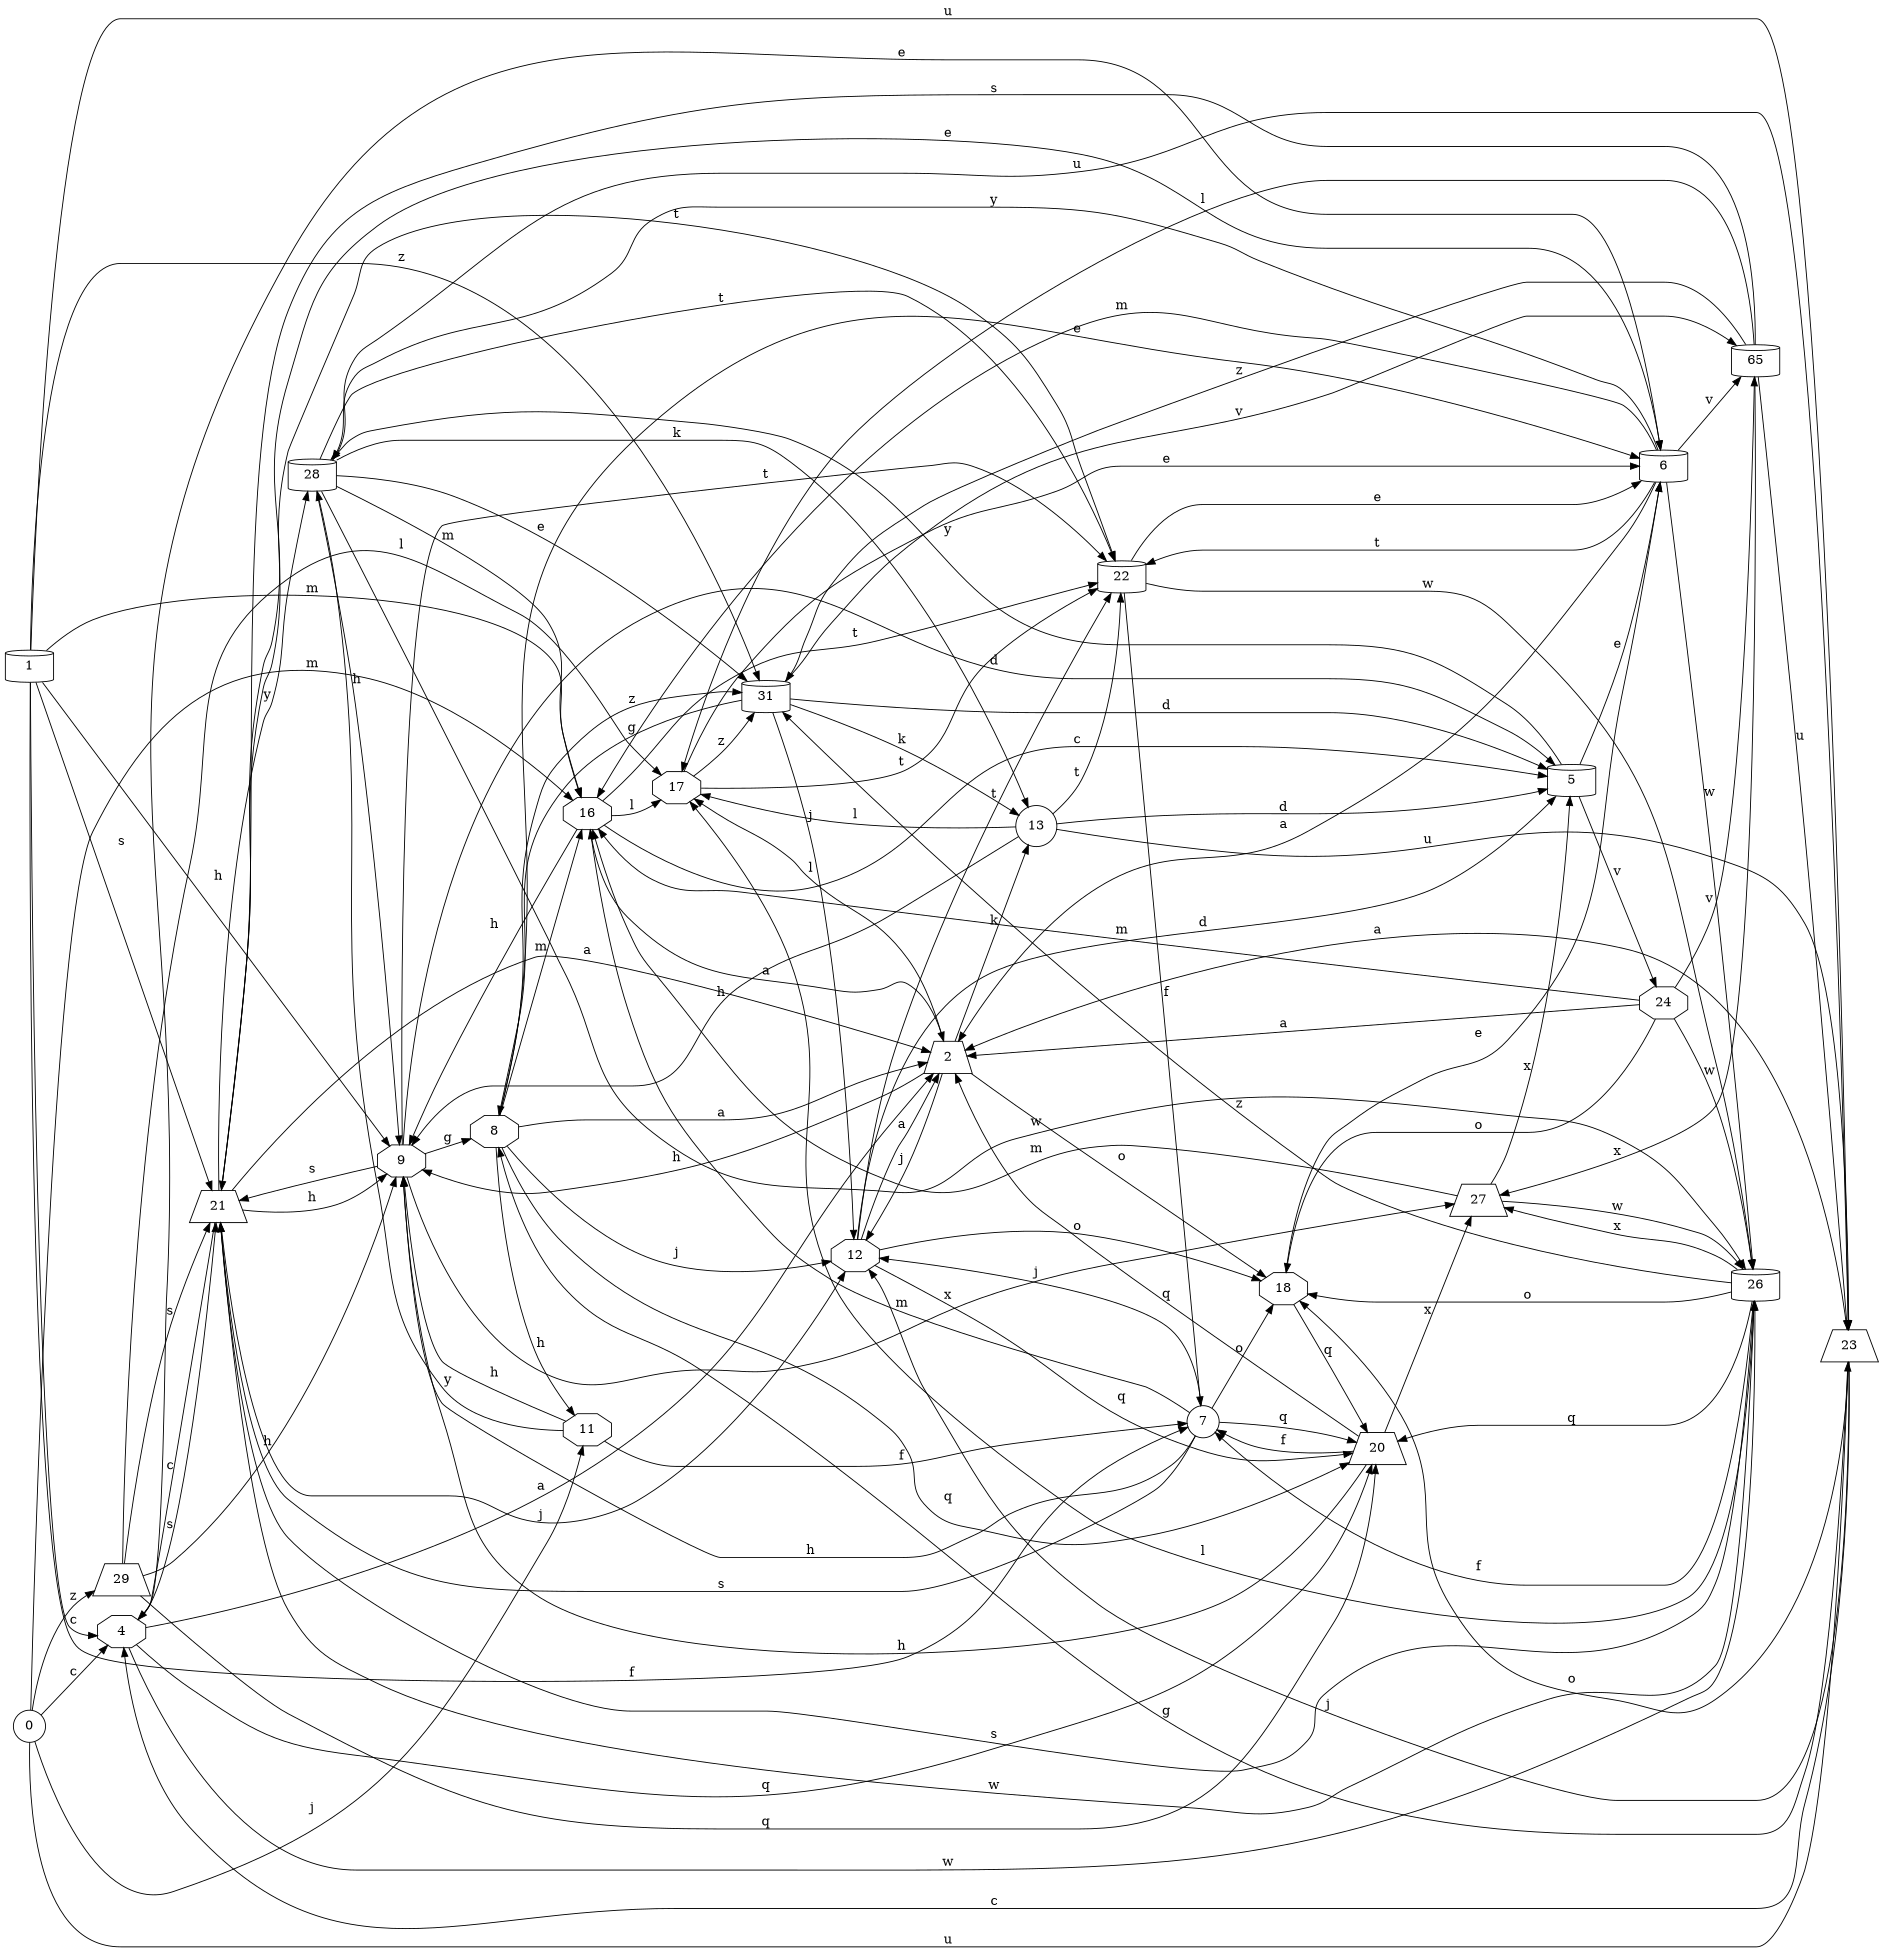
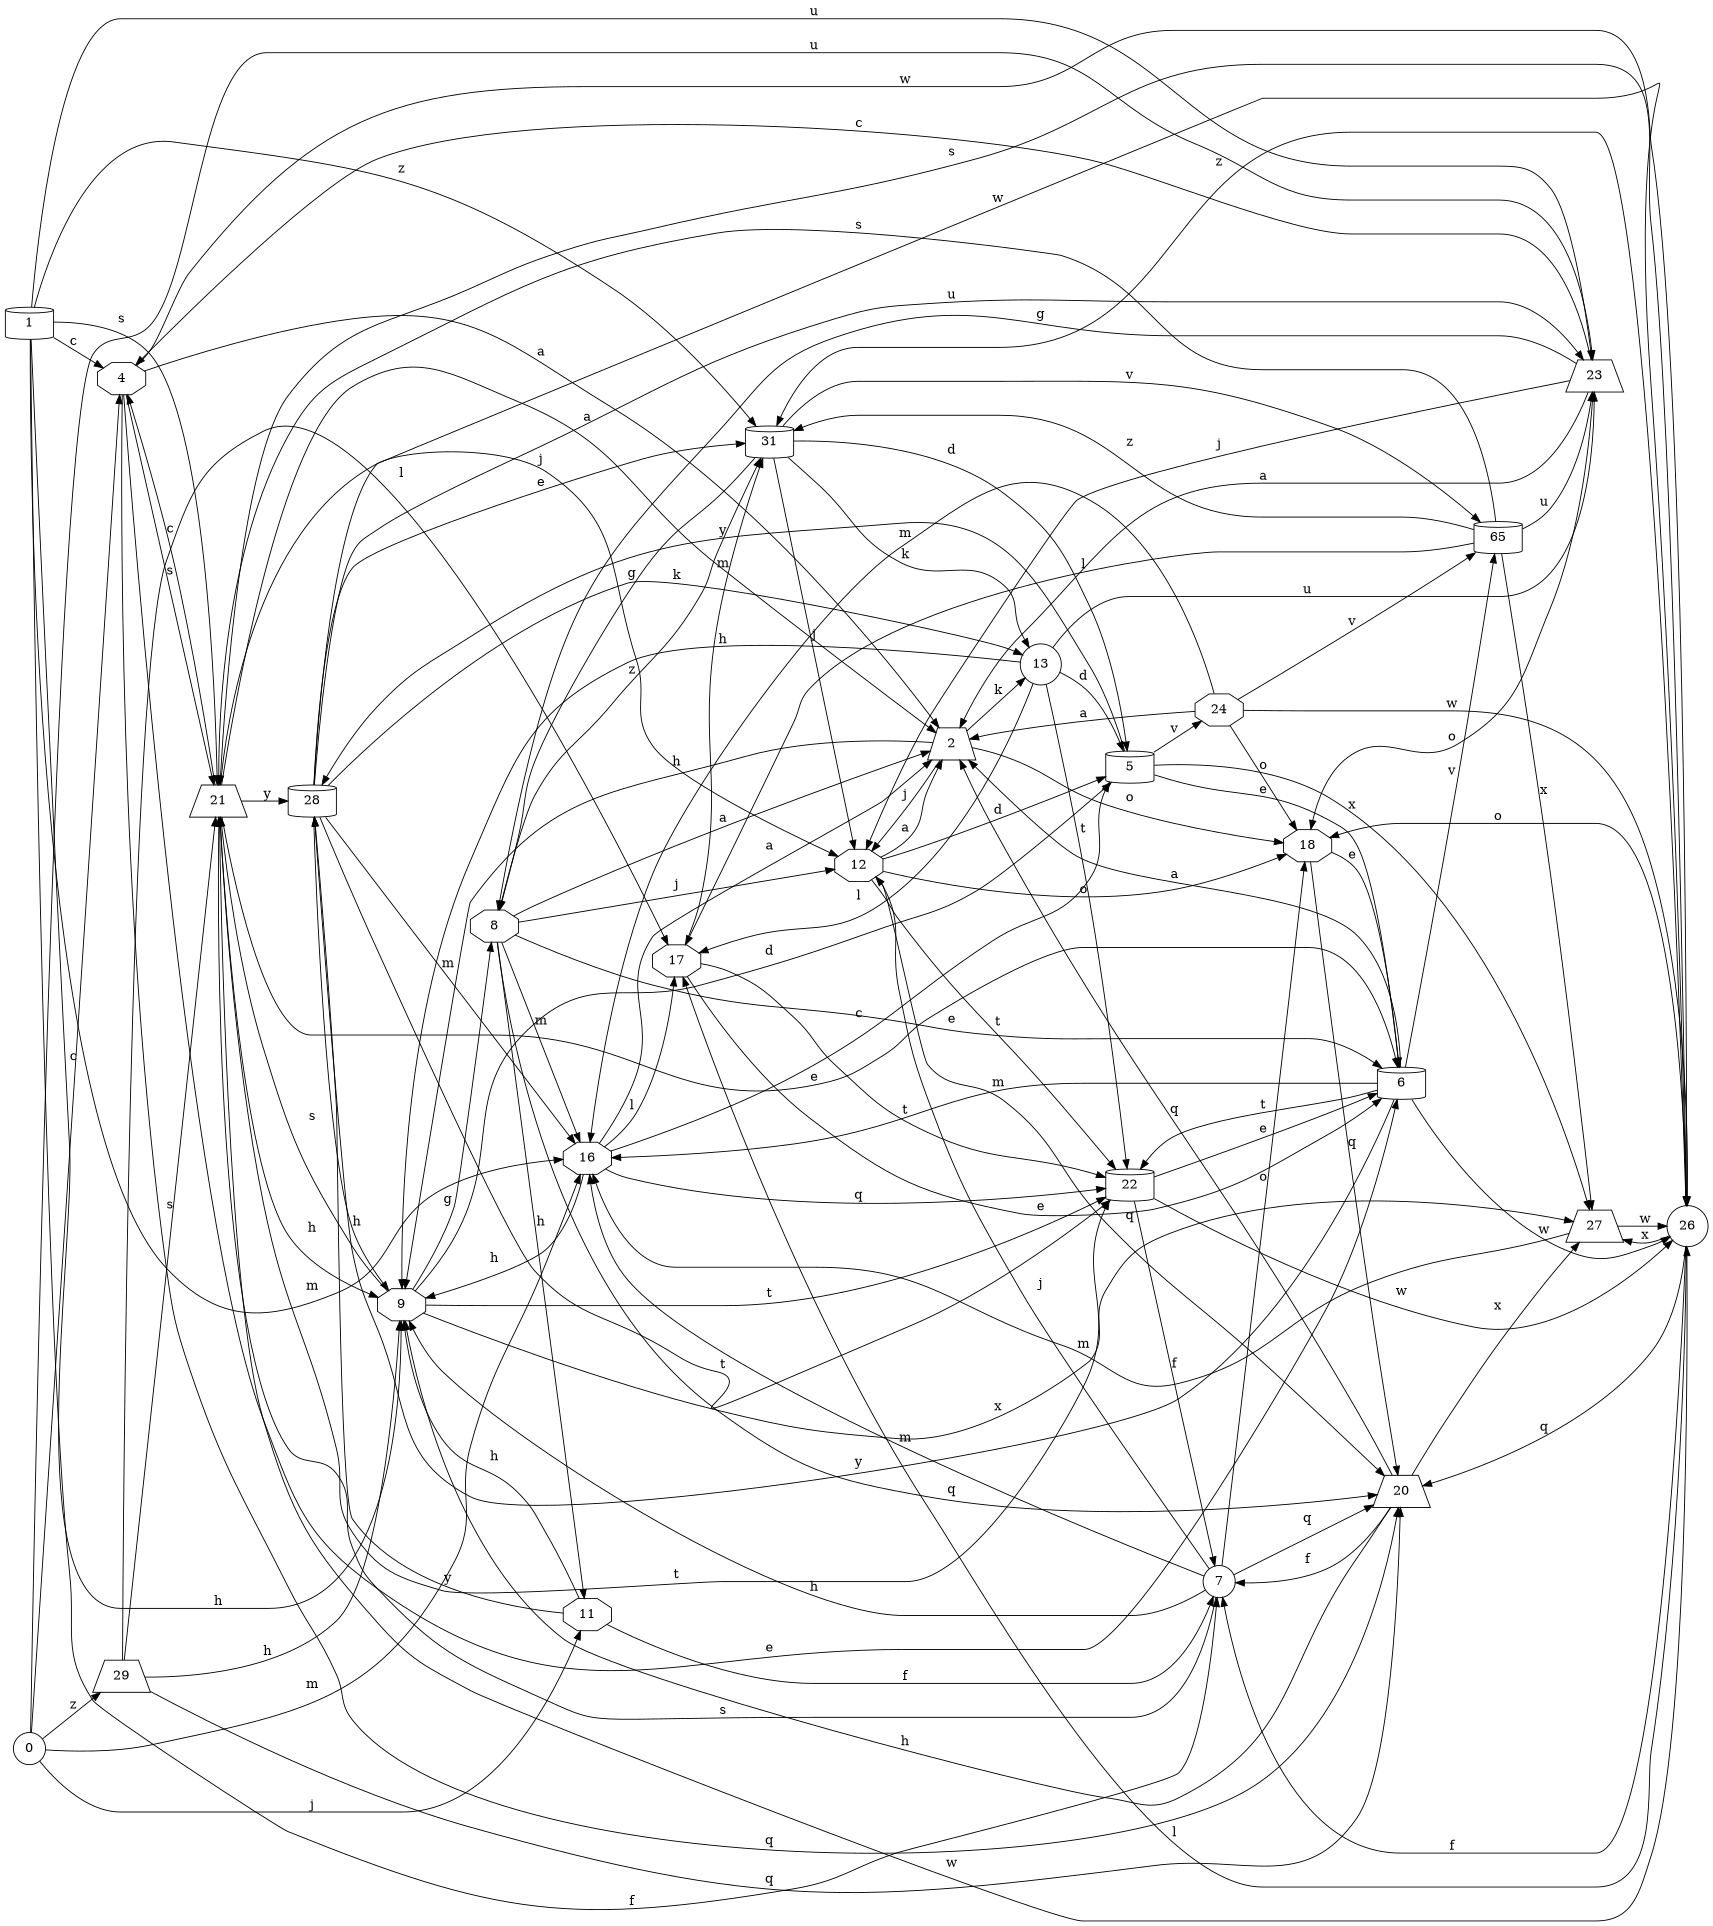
(855, 634) -> (859, 1195)
(721, 742) -> (723, 564)
(859, 914) -> none
(1543, 1018) -> (1441, 902)
(1756, 1285) -> (1688, 1226)
